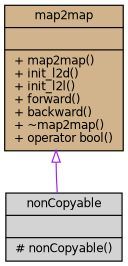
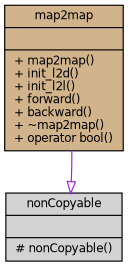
(56, 178) -> (72, 166)
